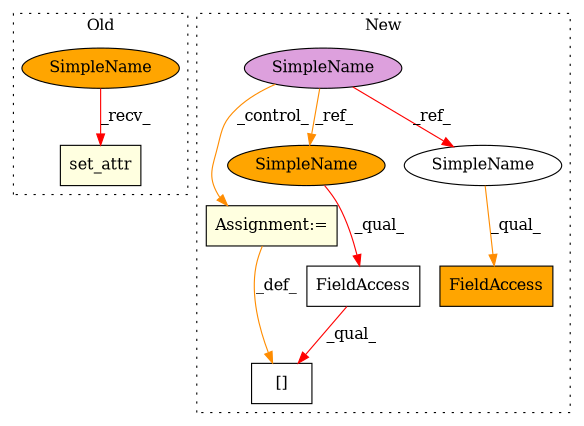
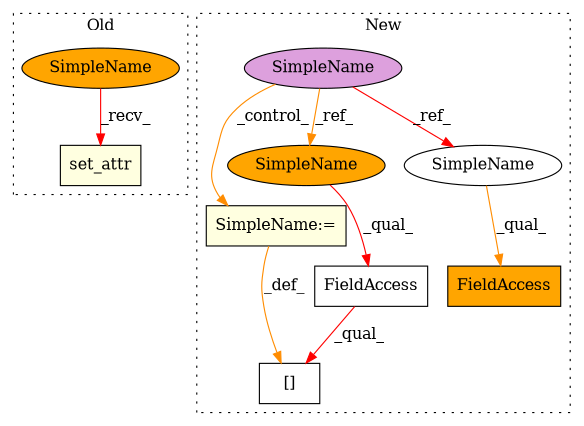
(272, 226) -> (276, 226)
